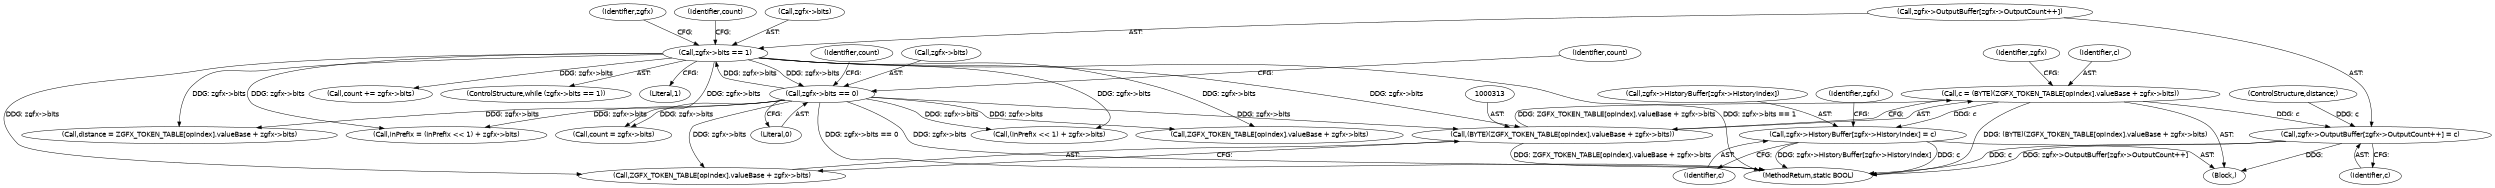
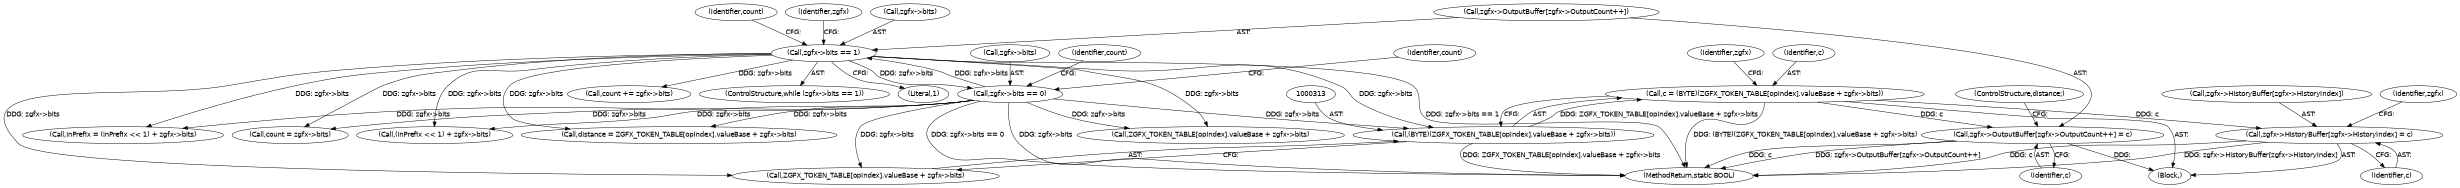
(2347, 115) -> (2041, 115)
(776, 135) -> none
